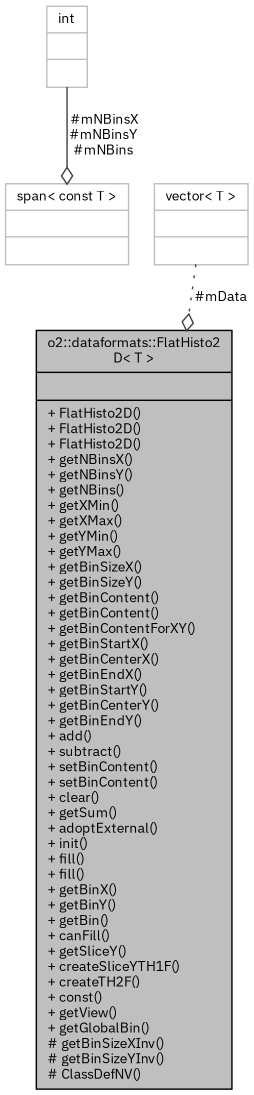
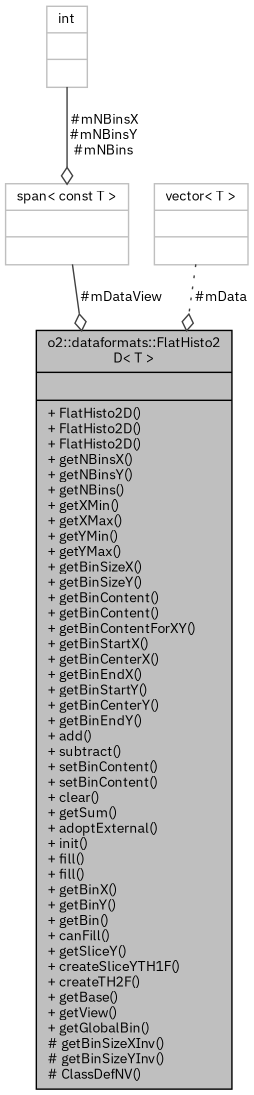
none -> (76, 289)
(75, 998) -> (83, 998)
